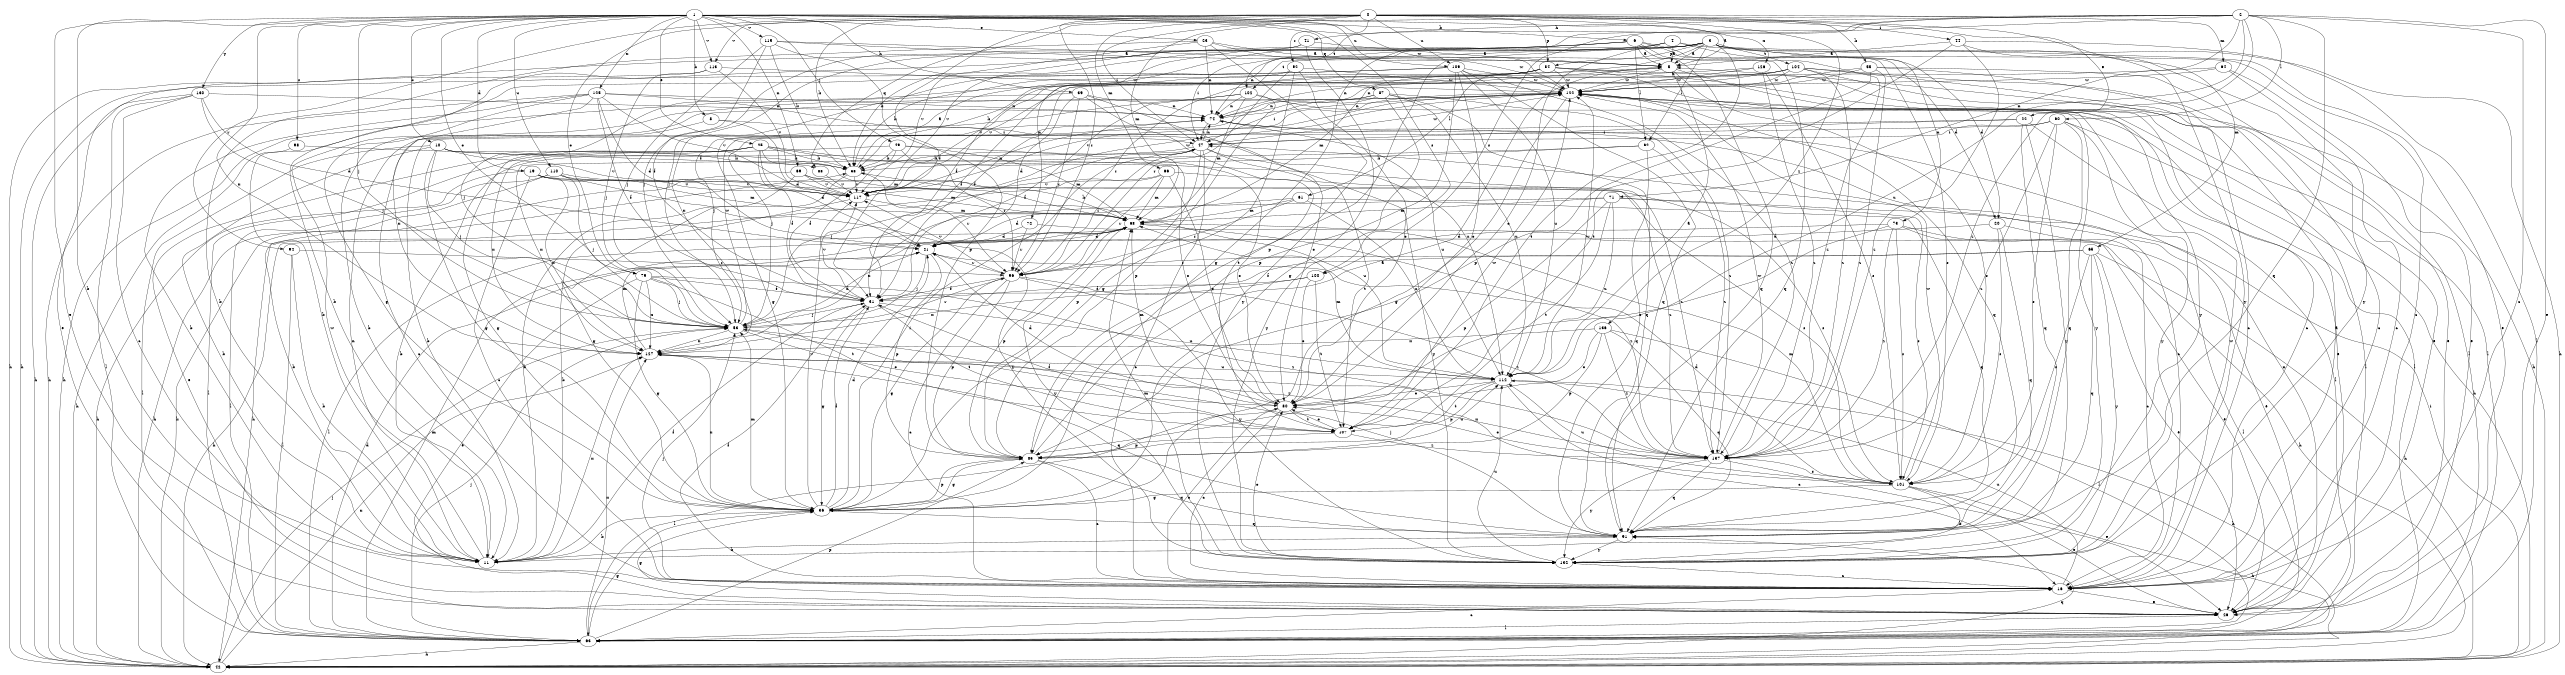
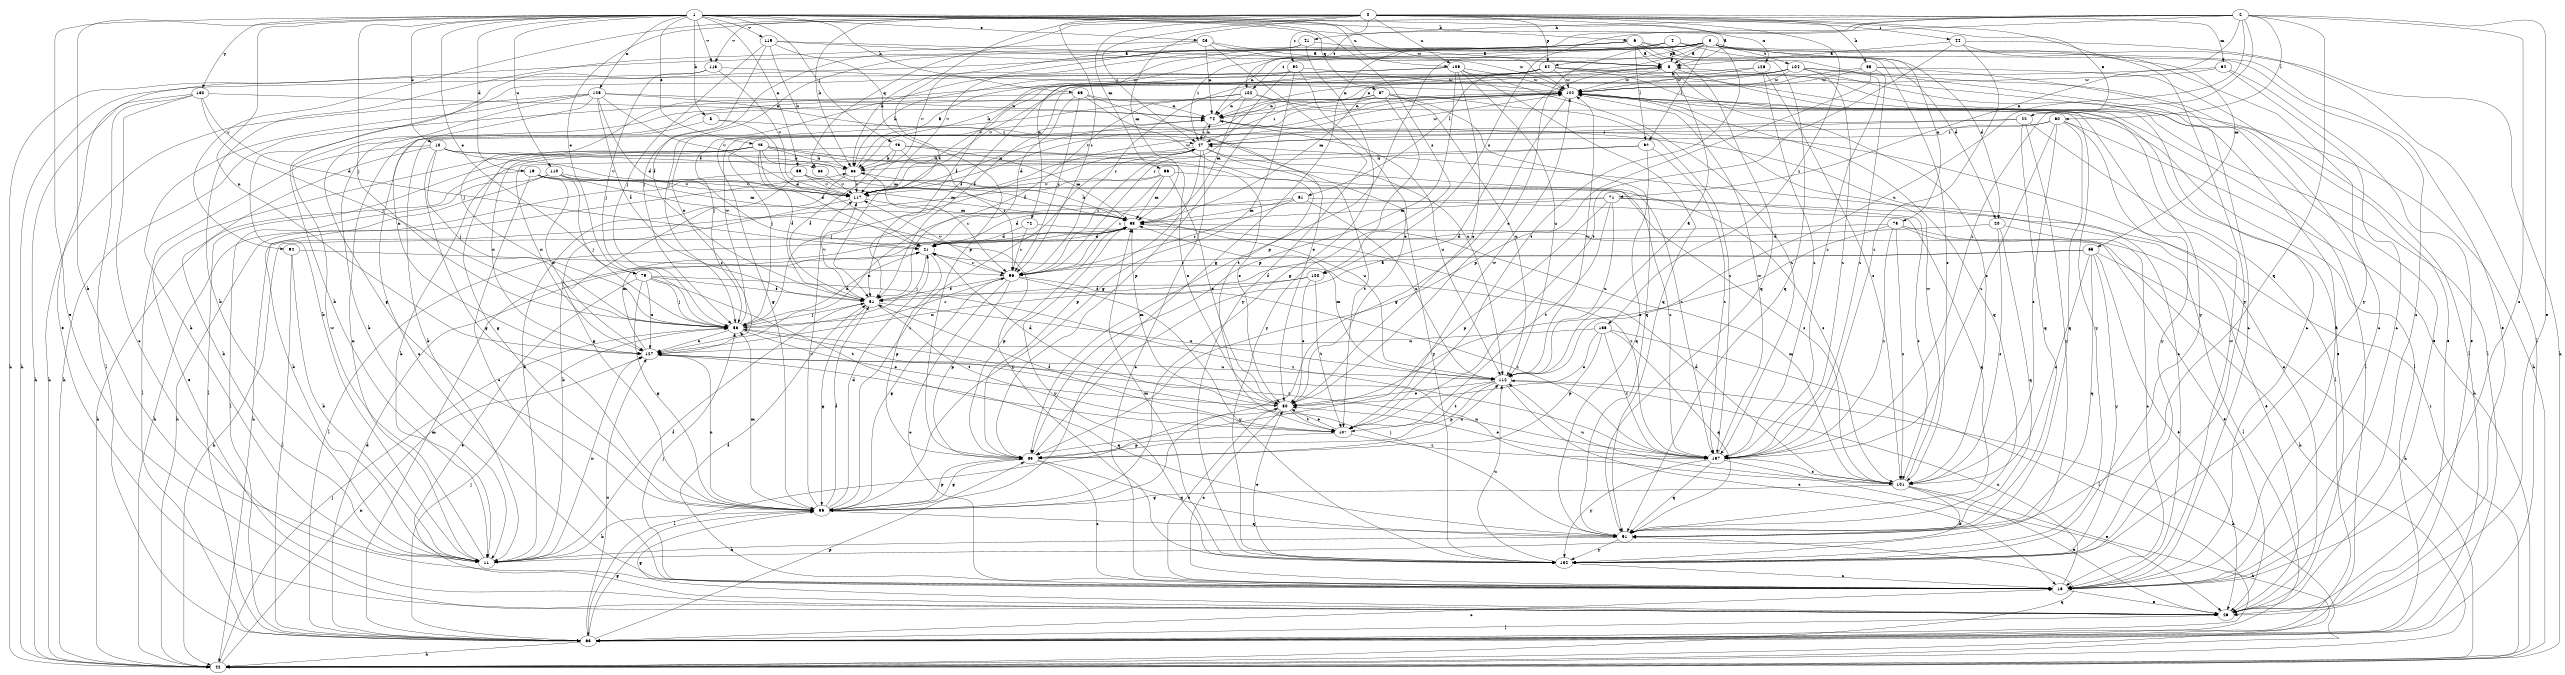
(297, 145) -> none
